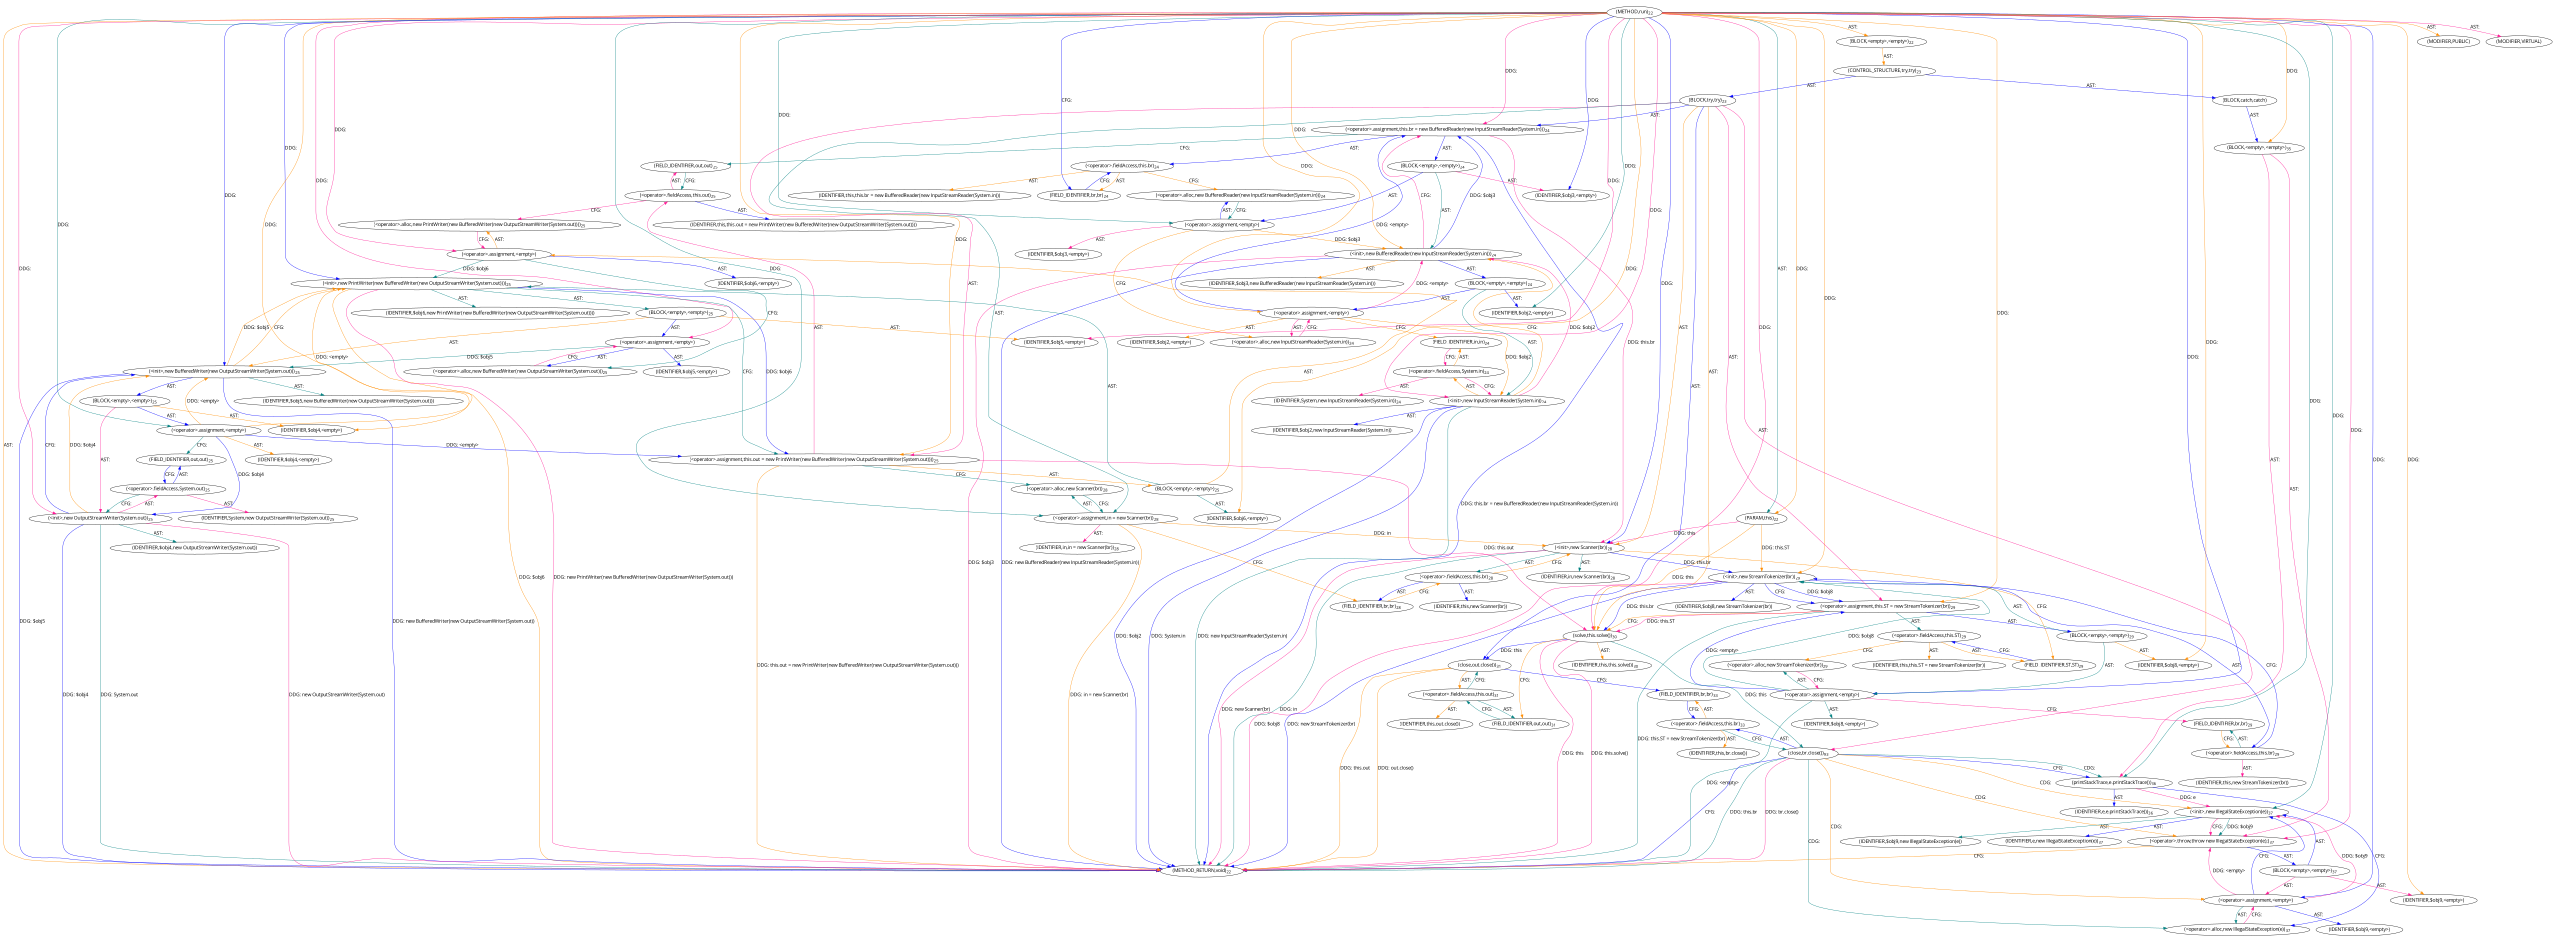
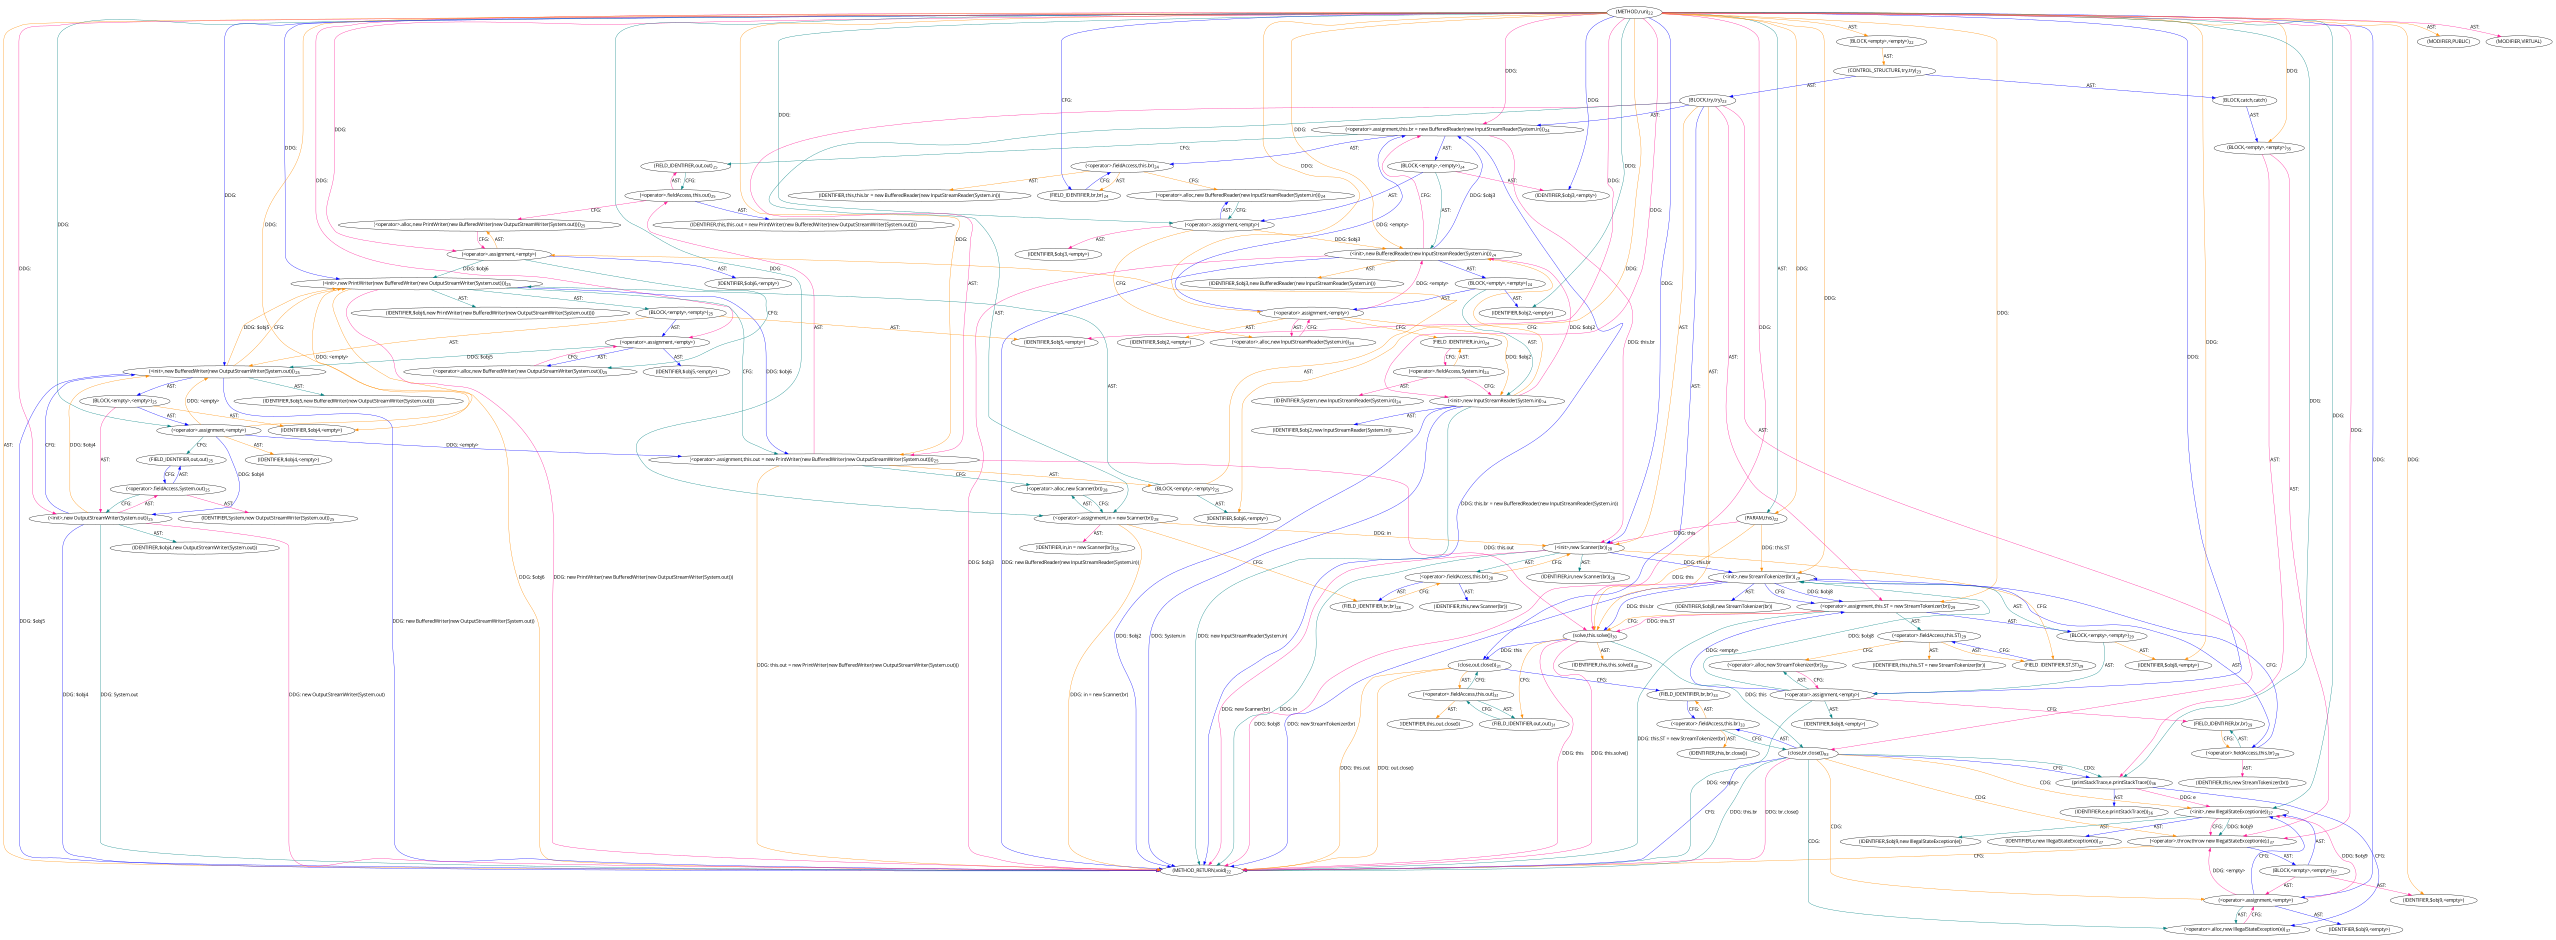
(1467, 389) -> none
